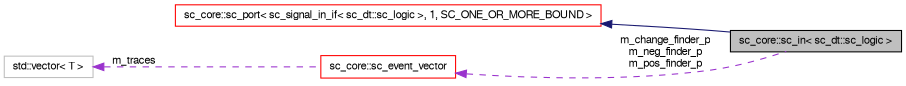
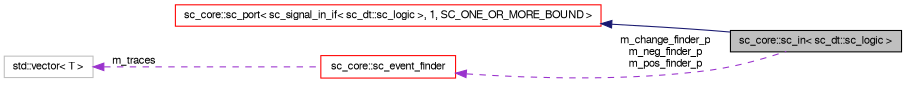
(388, 67) -> (388, 67)
